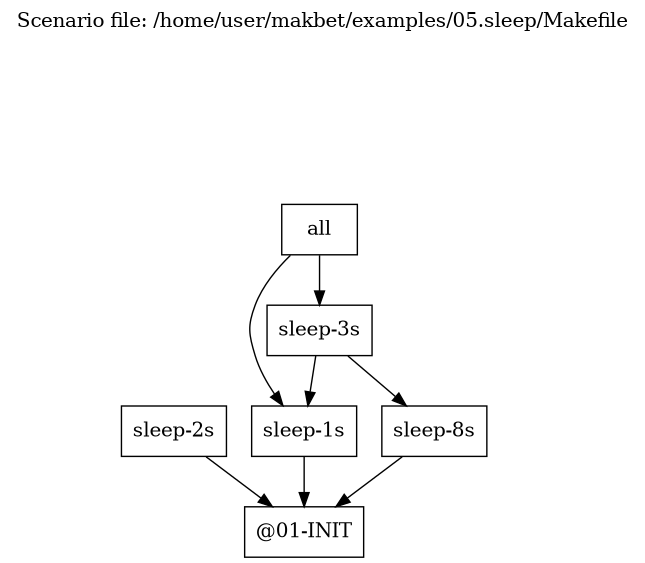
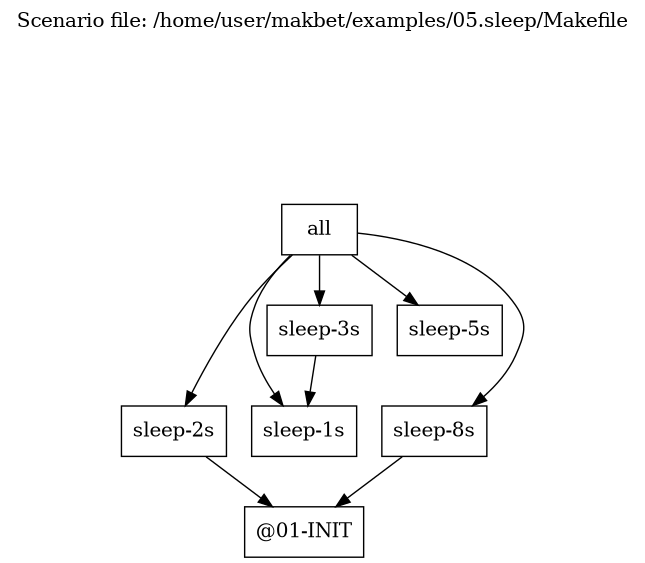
none -> (235, 319)
none -> (450, 330)
(372, 376) -> (490, 279)
(304, 475) -> none
